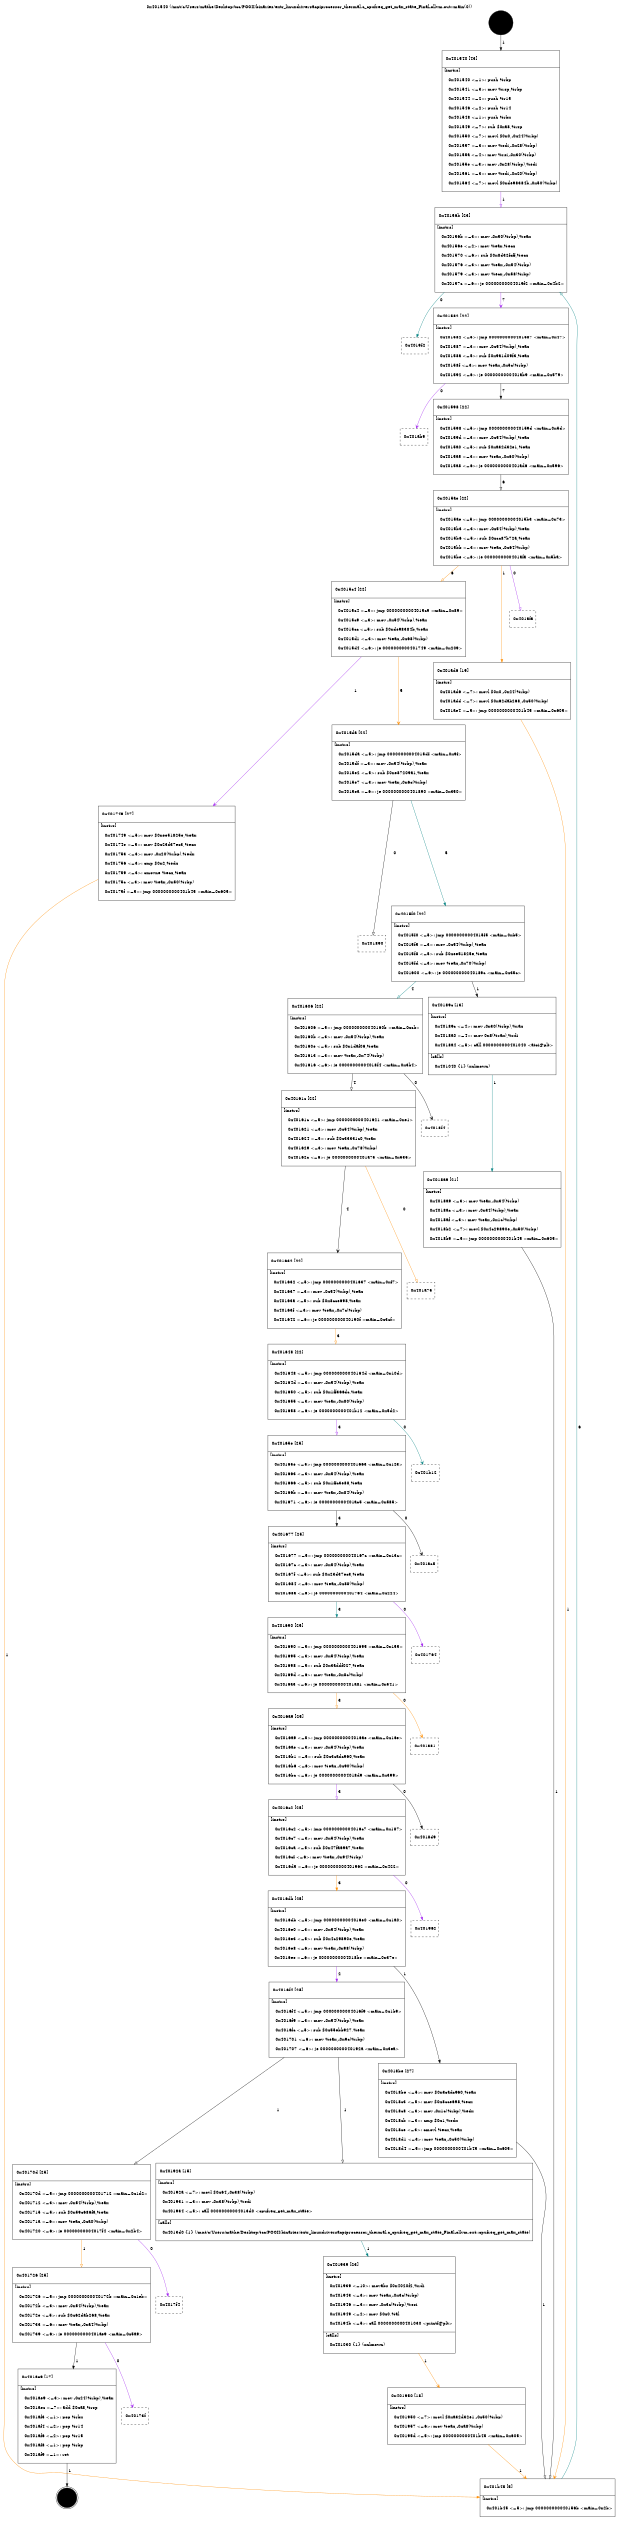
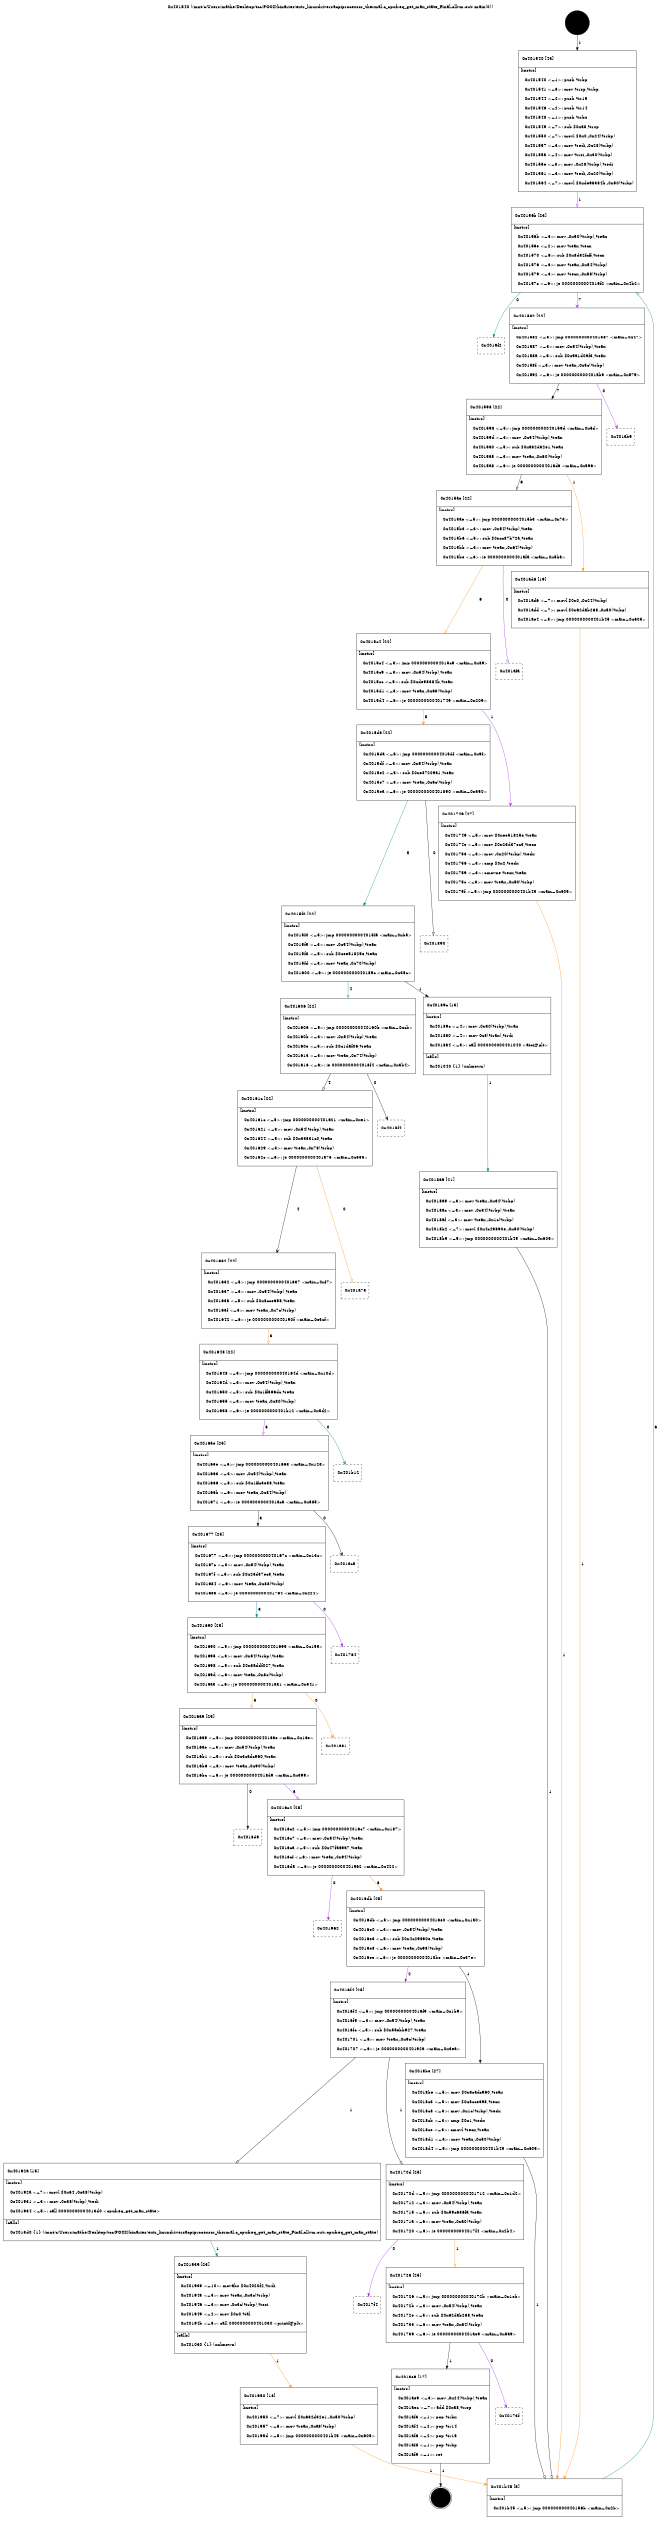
(502, 613) -> (581, 520)
